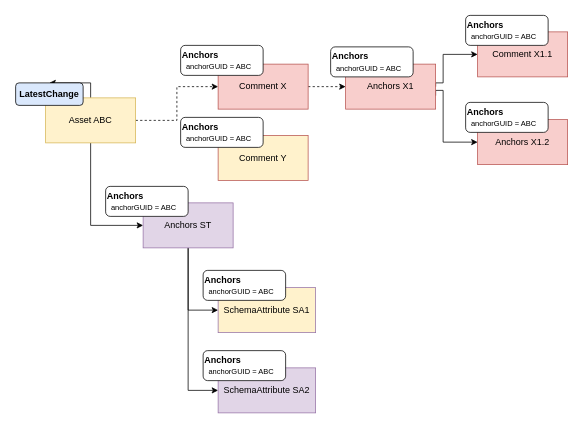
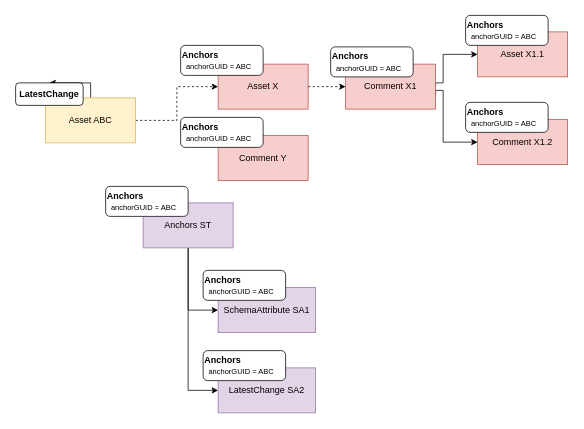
(522, 54) -> (522, 54)
(263, 87) -> (263, 87)
(390, 87) -> (390, 87)
(49, 94) -> (49, 94)
(522, 142) -> (522, 142)
(263, 158) -> (263, 158)
(90, 207) -> none
(267, 310) -> (267, 310)
(267, 390) -> (267, 390)
